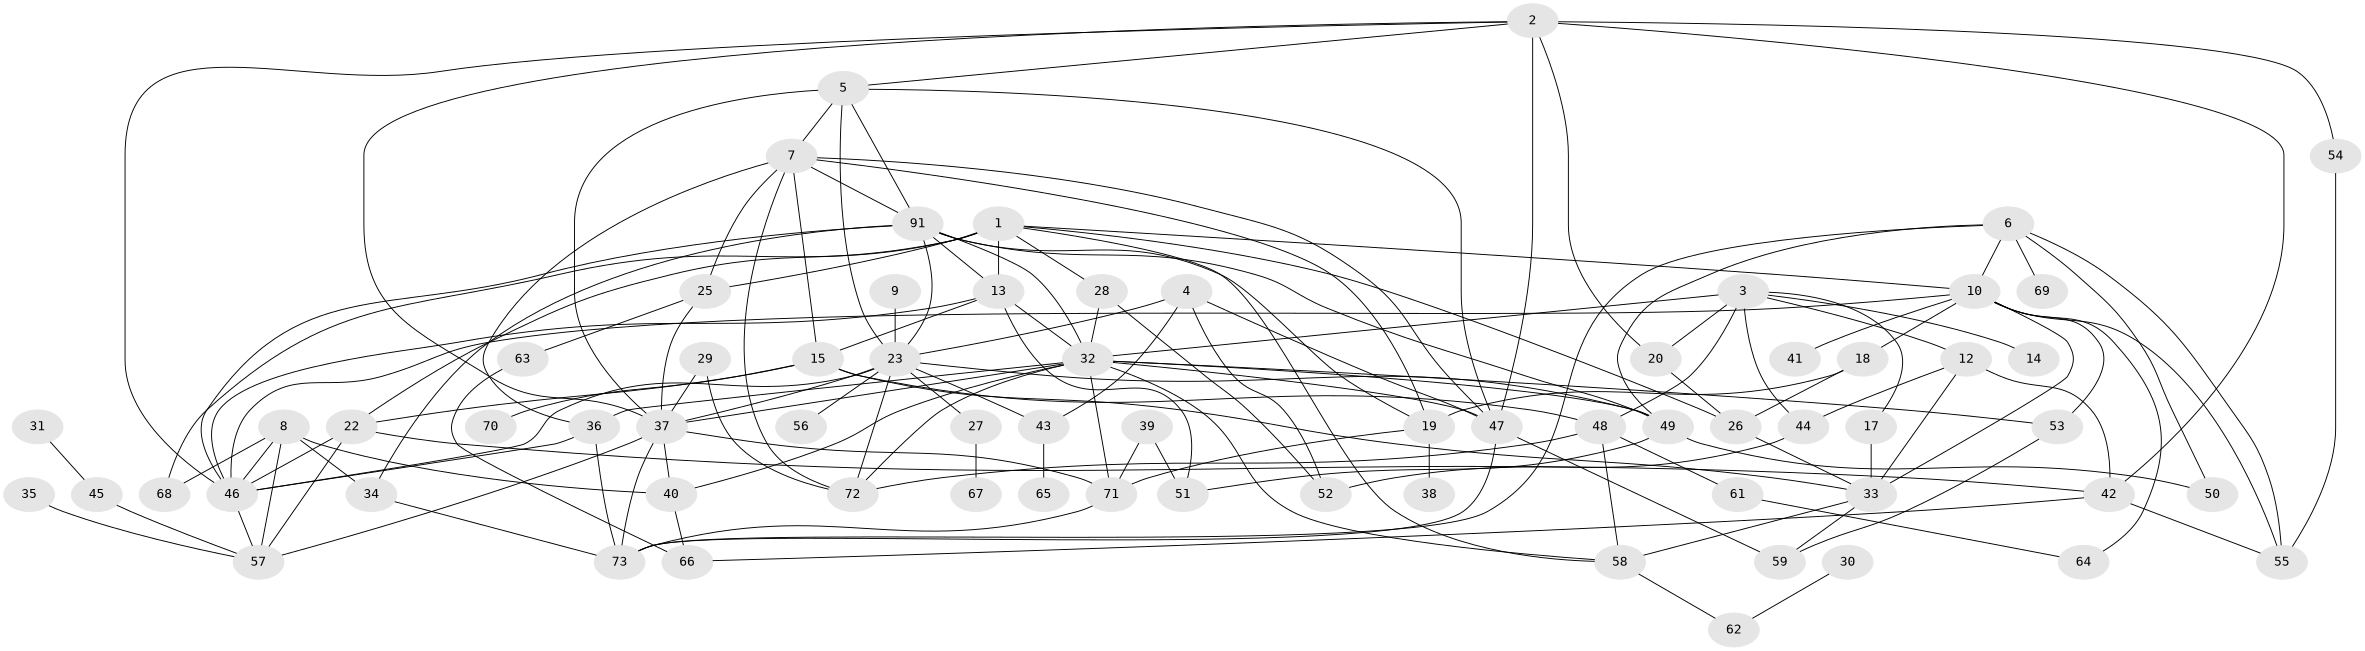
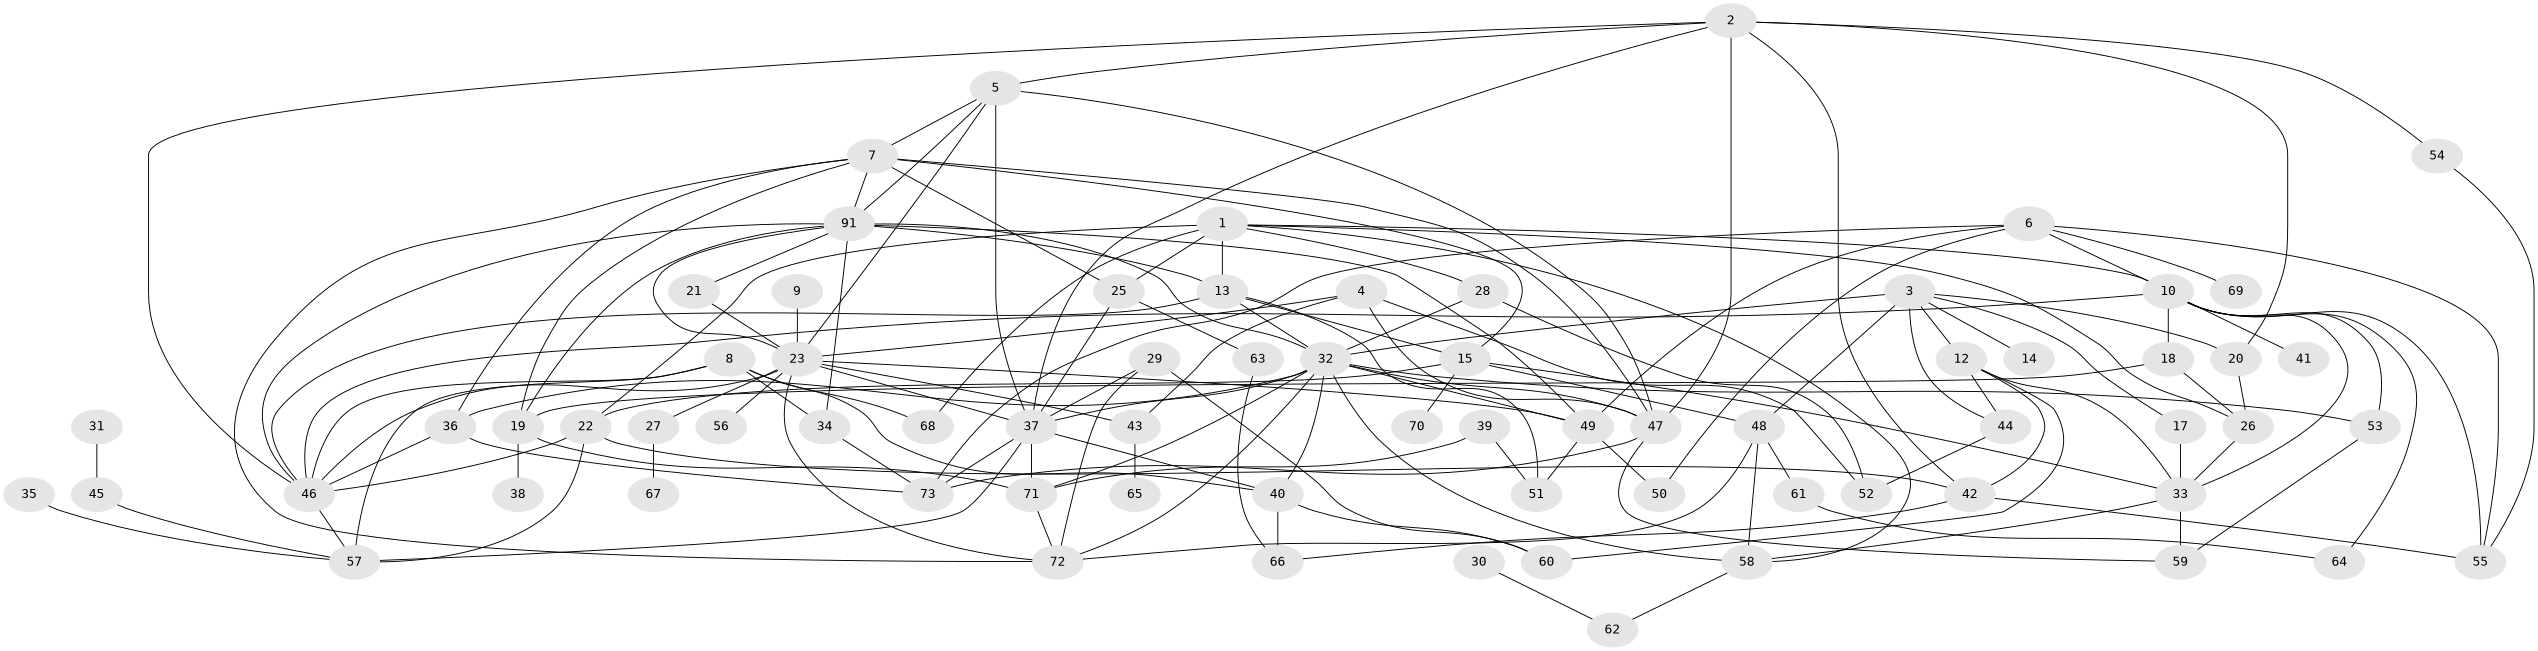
none -> (694, 291)
(866, 528) -> (1045, 528)
none -> (1547, 562)
